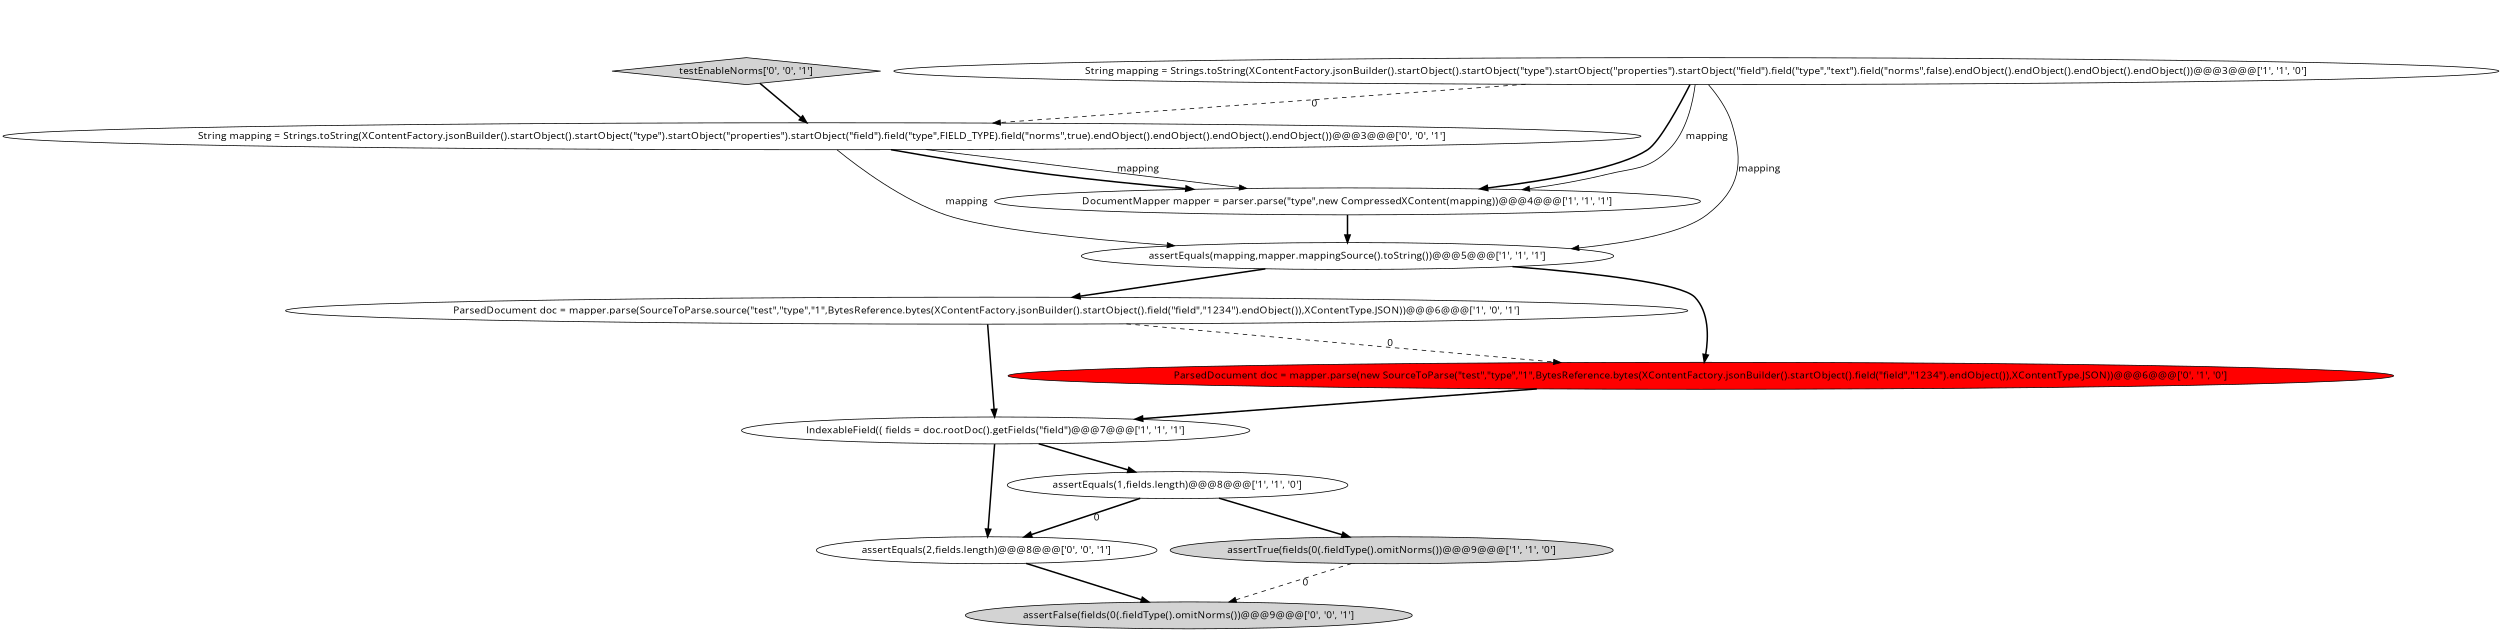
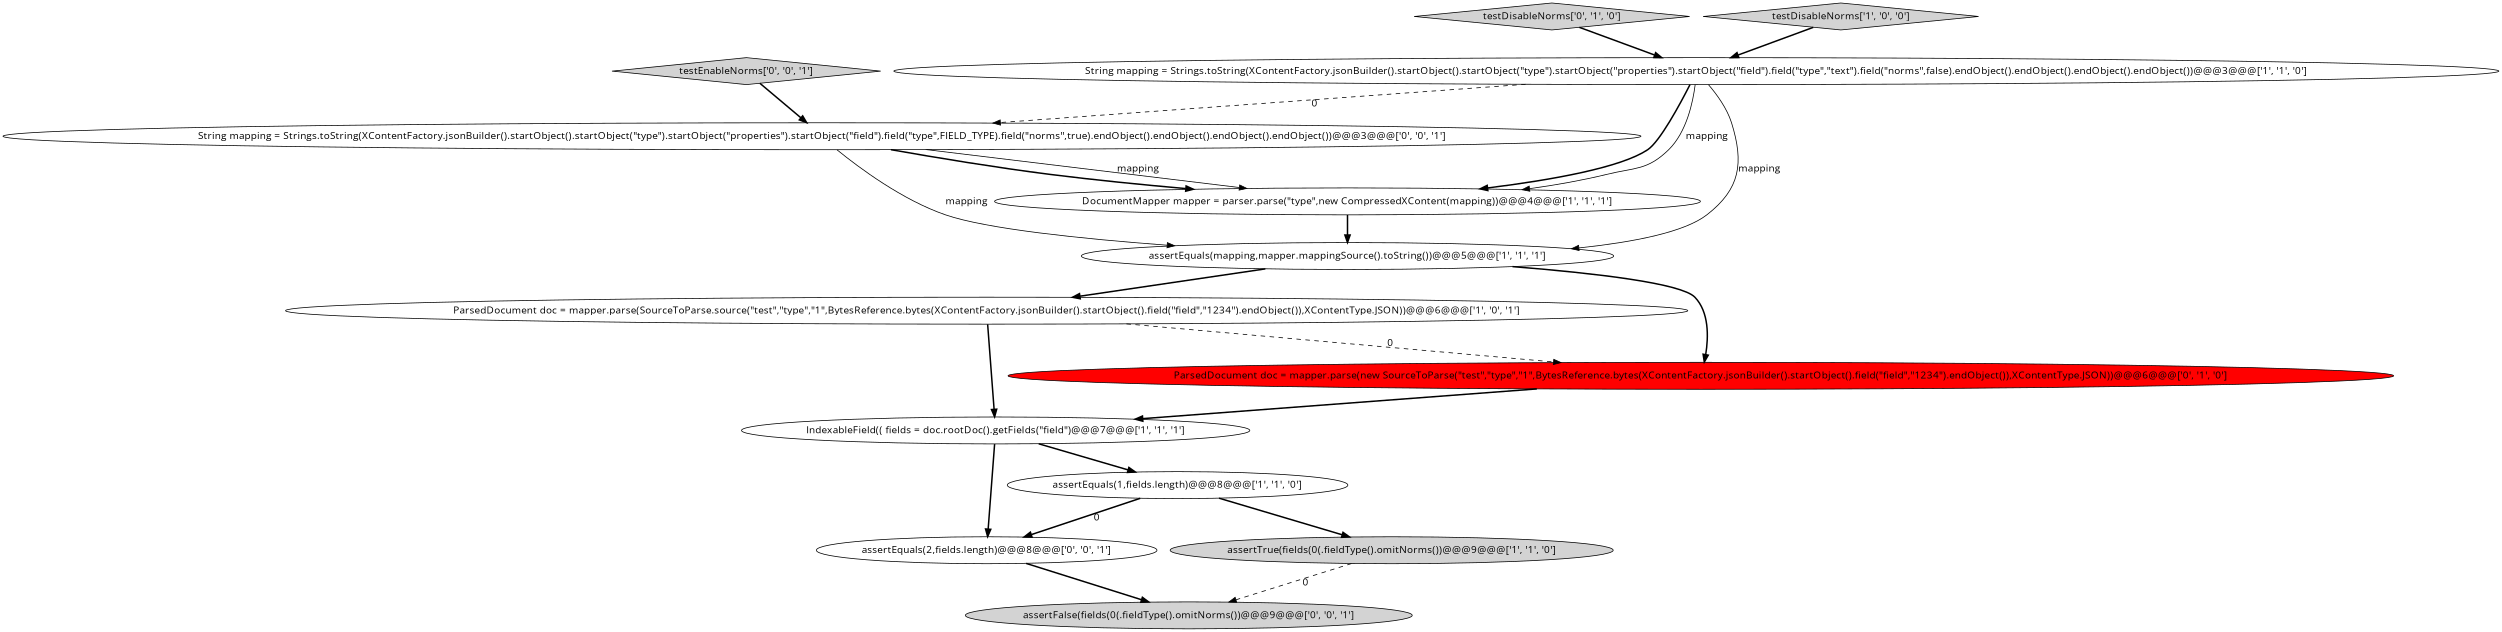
none -> (1552, 16)
none -> (1841, 16)
